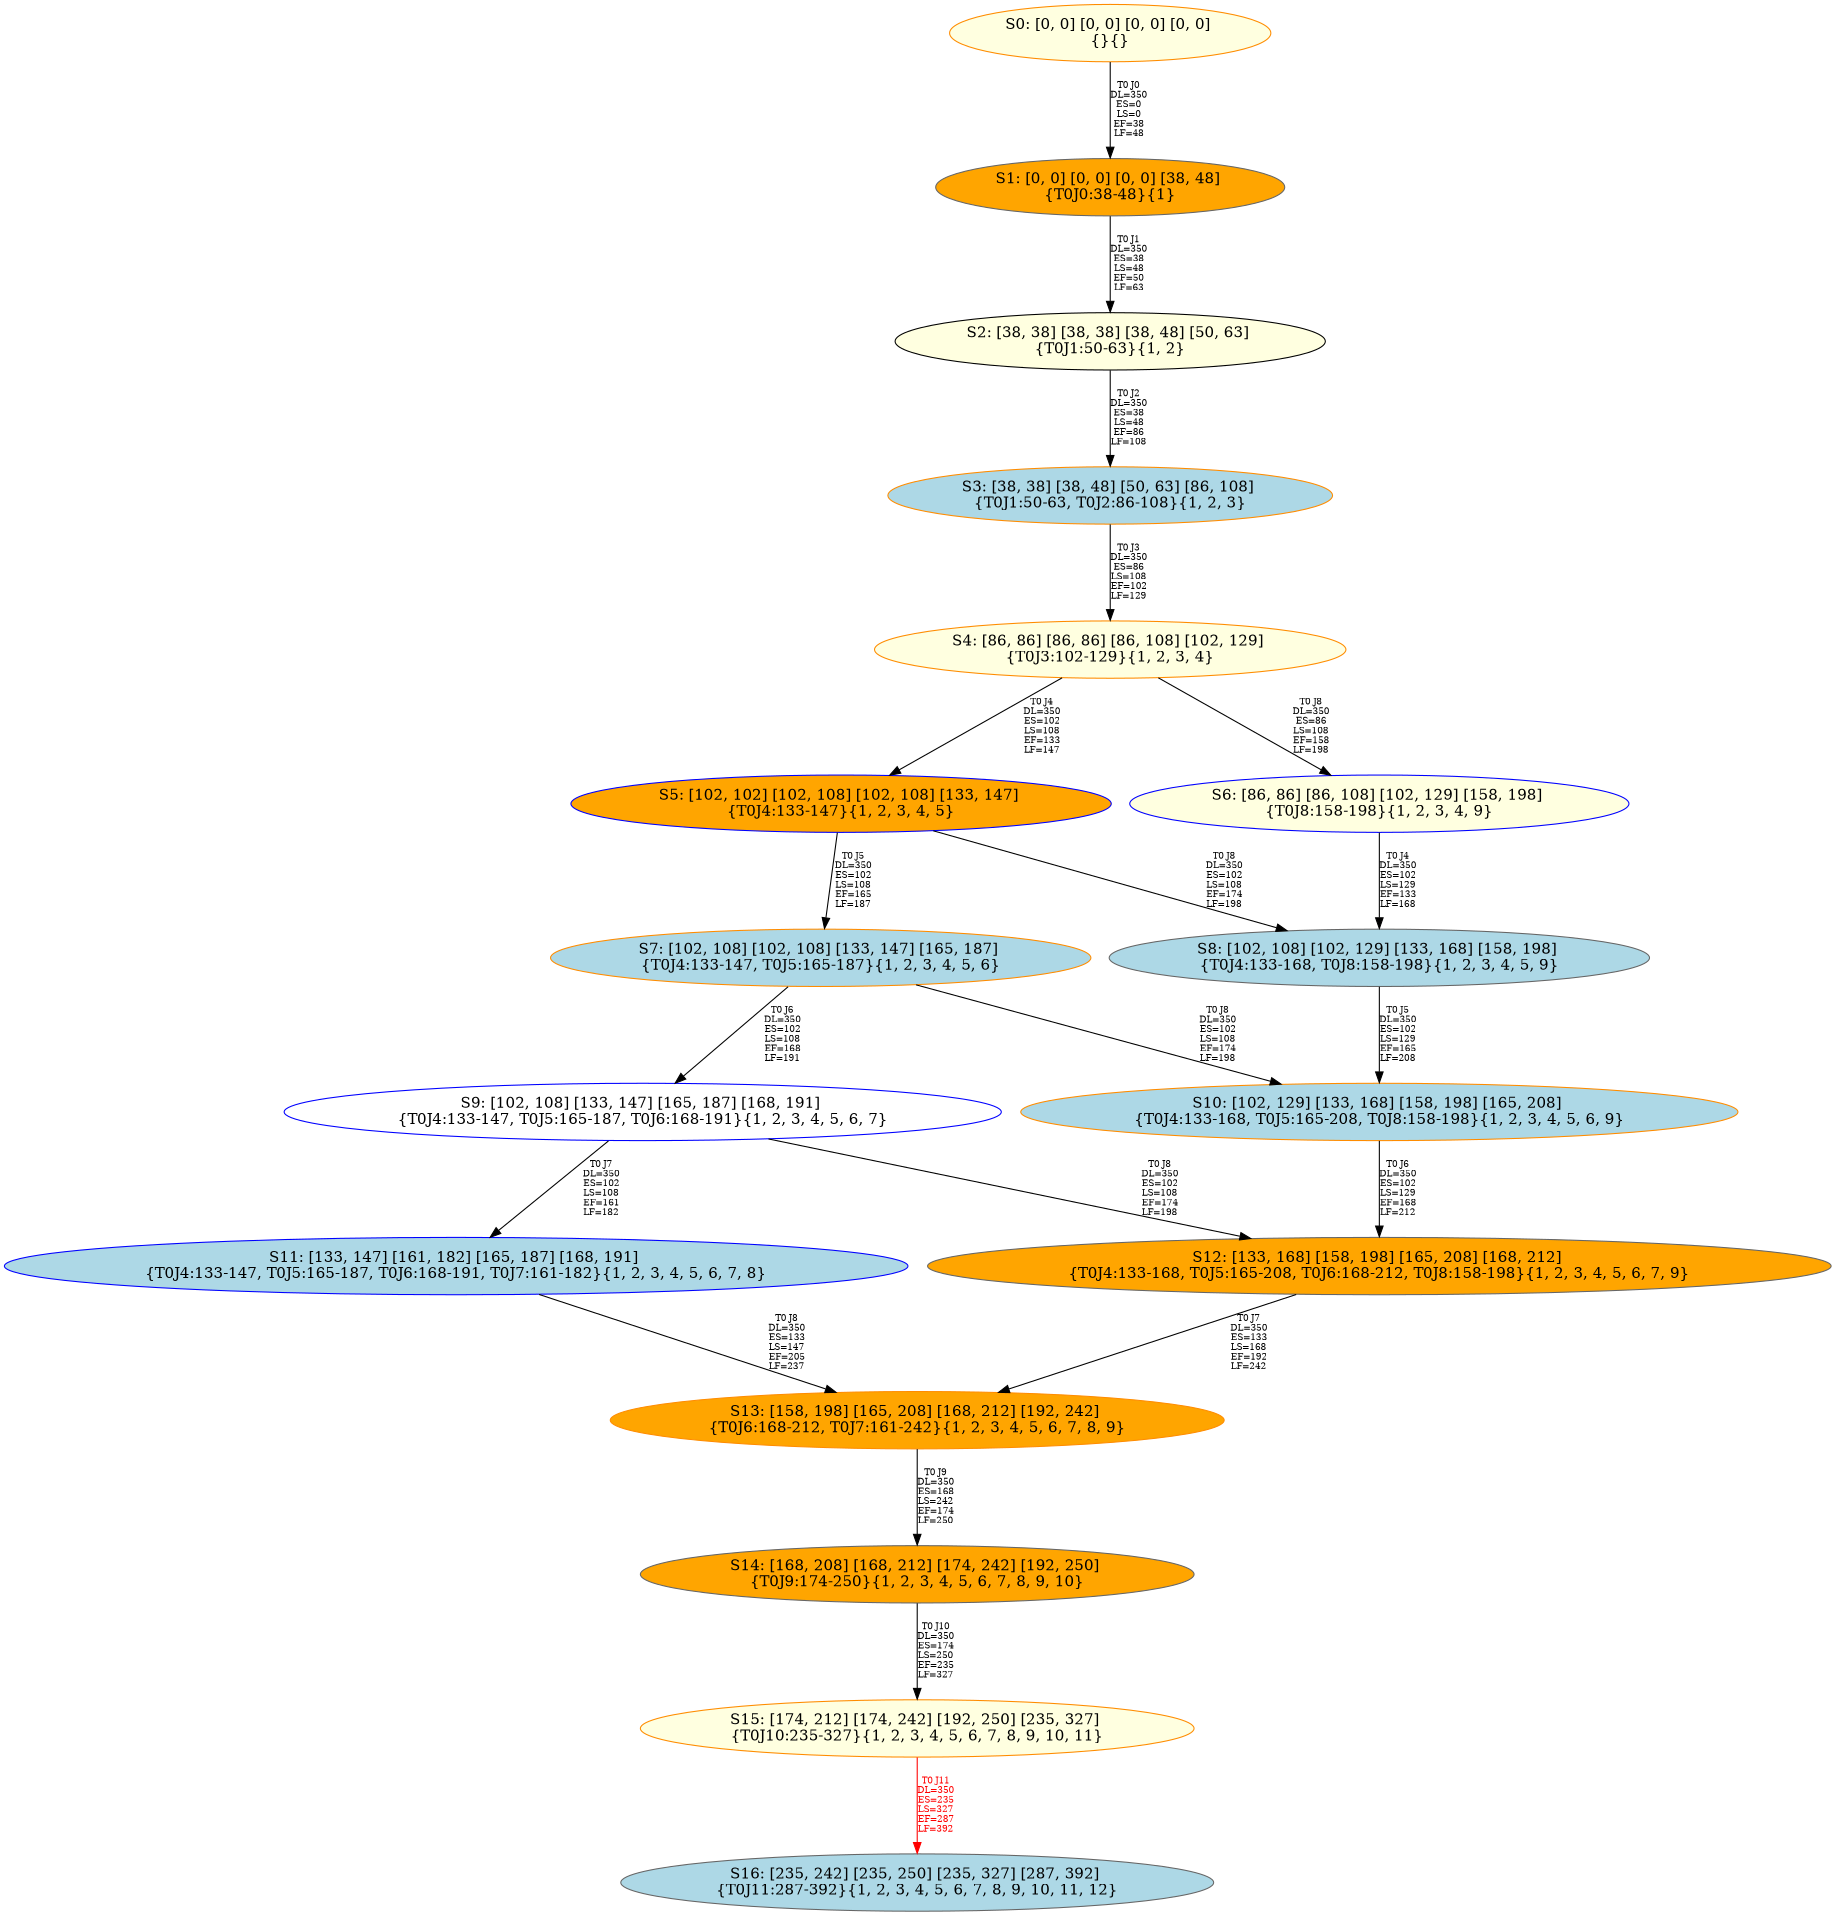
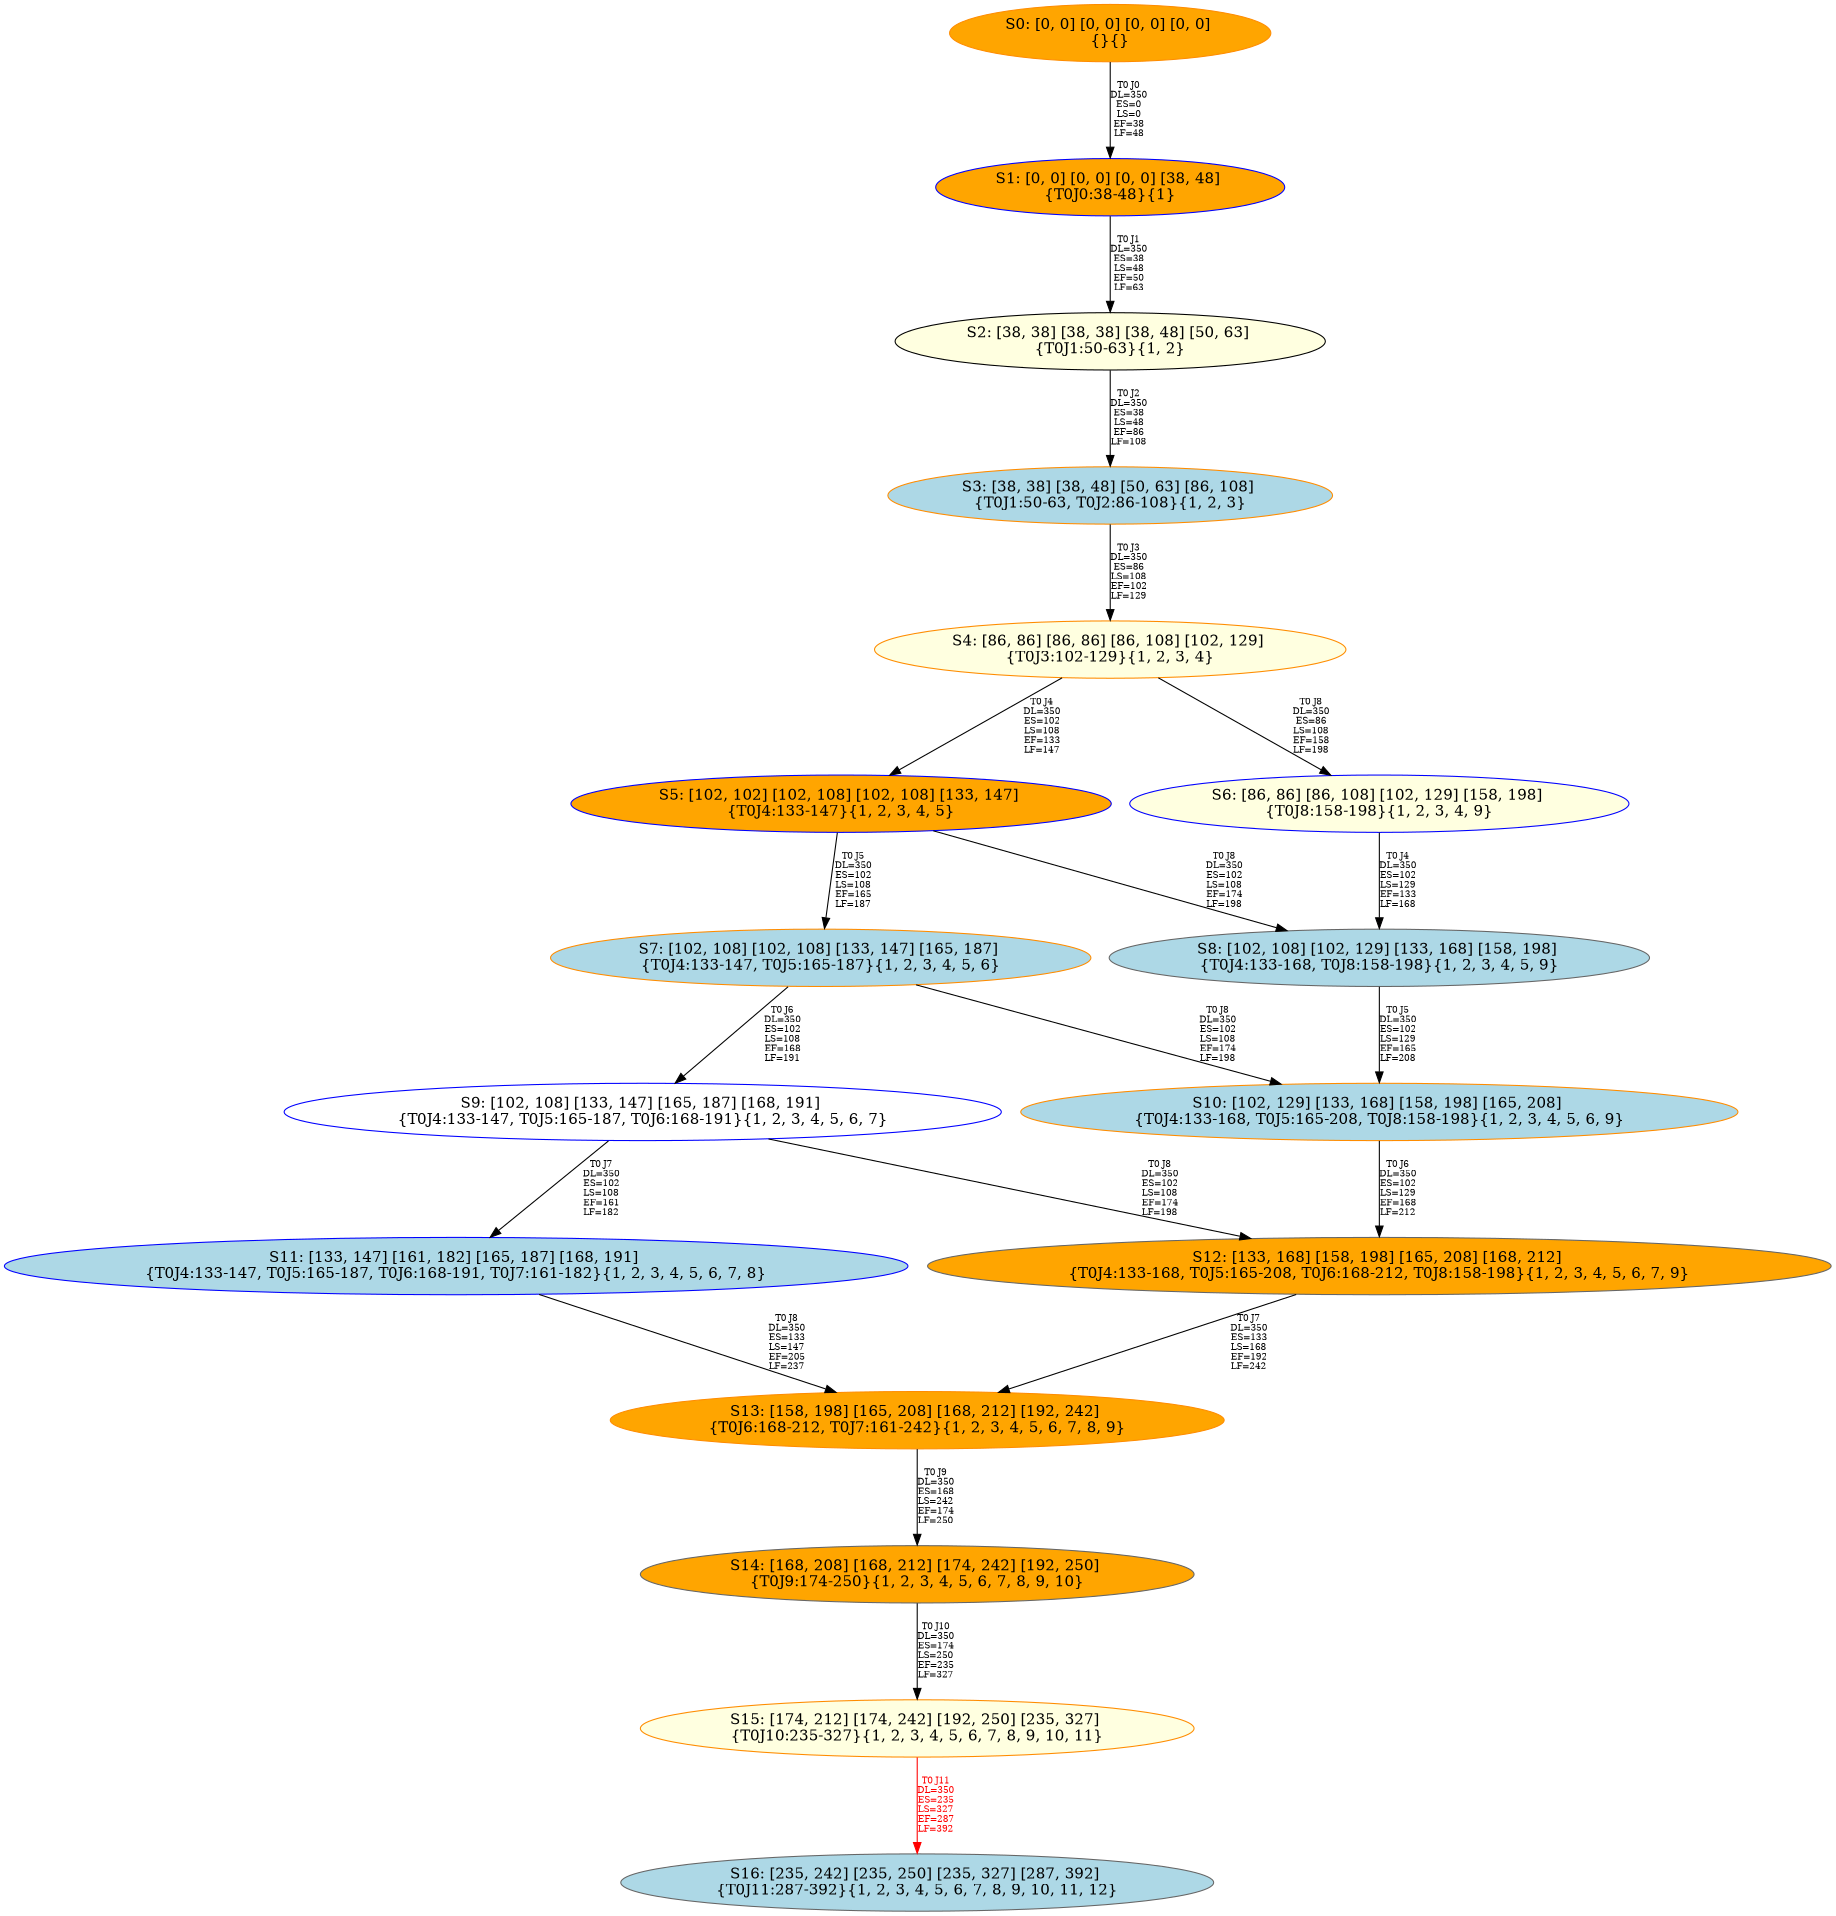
(1110, 33) -> (1110, 33)
(1110, 187) -> (1110, 187)
